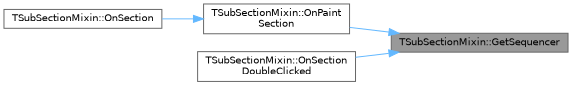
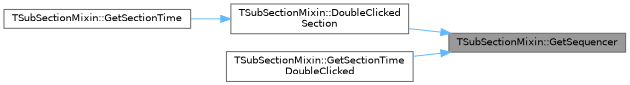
(83, 19) -> (97, 19)
(277, 19) -> (320, 19)
(277, 67) -> (320, 67)
